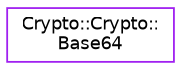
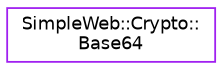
(91, 35) -> (111, 35)
